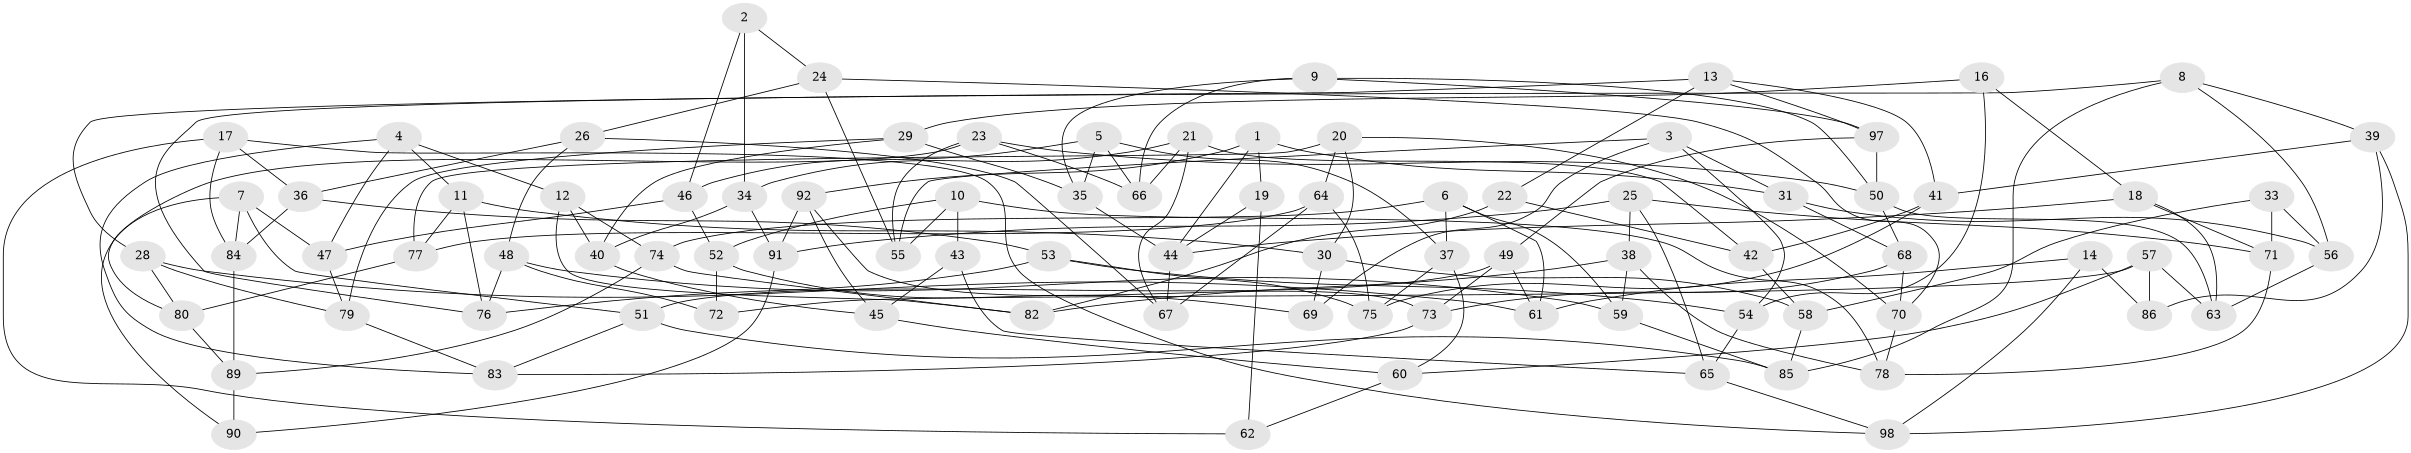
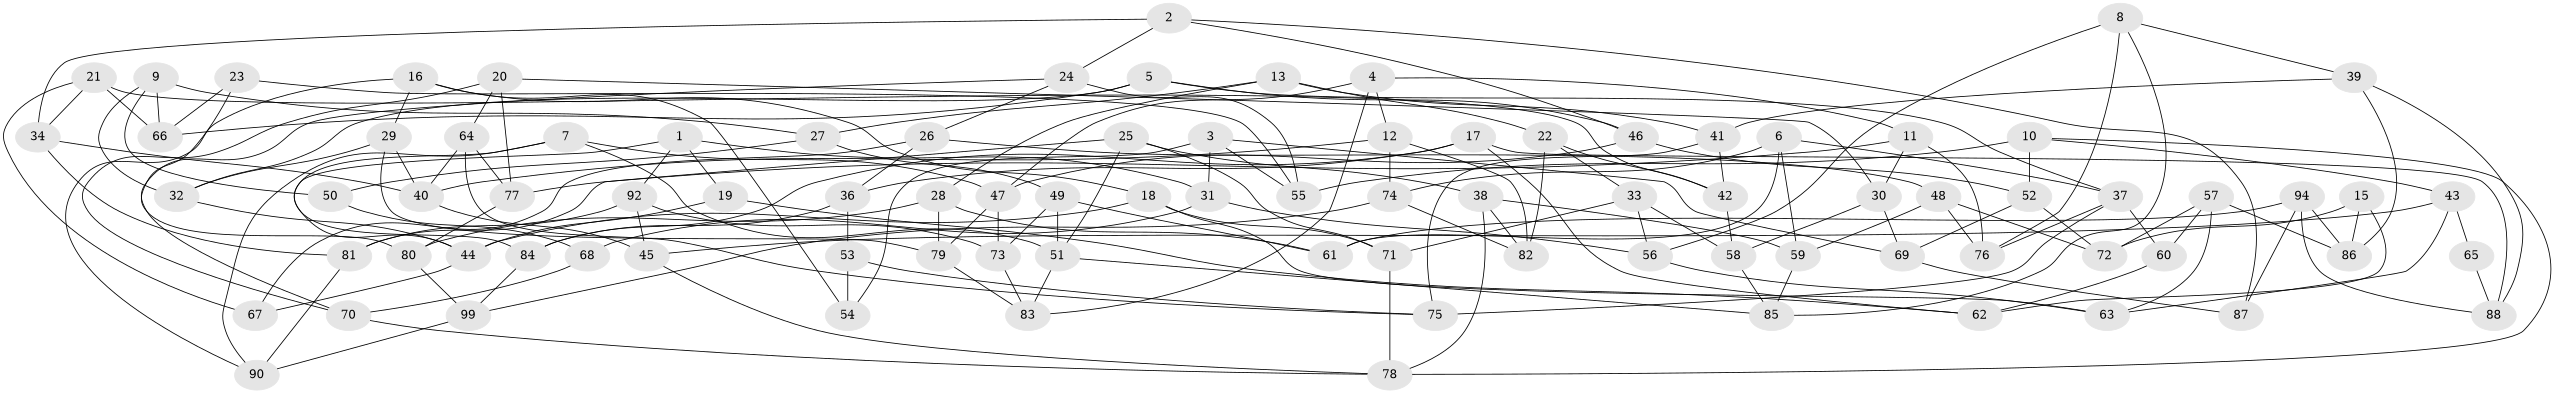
(1877, 137) -> (818, 137)
(1429, 163) -> none
none -> (1590, 167)
none -> (92, 169)
(1080, 197) -> (177, 197)
none -> (2362, 197)
(2143, 228) -> (2383, 276)
(776, 256) -> (349, 256)
(2090, 256) -> (2302, 197)
(1228, 268) -> (444, 167)
(1674, 275) -> (1095, 198)
(768, 291) -> (2051, 226)
(1670, 292) -> (998, 227)
none -> (2241, 316)
(1727, 345) -> none
(1114, 348) -> (1008, 354)
(234, 375) -> (468, 316)
(1887, 435) -> (2494, 316)
